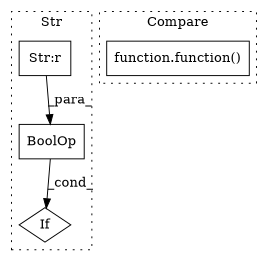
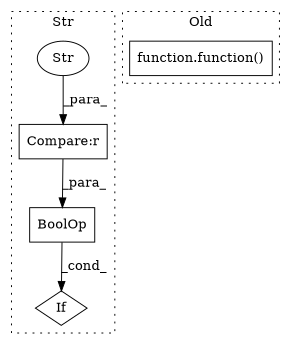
(178, 22) -> (201, 22)
(45, 58) -> (63, 142)
none -> (63, 58)
